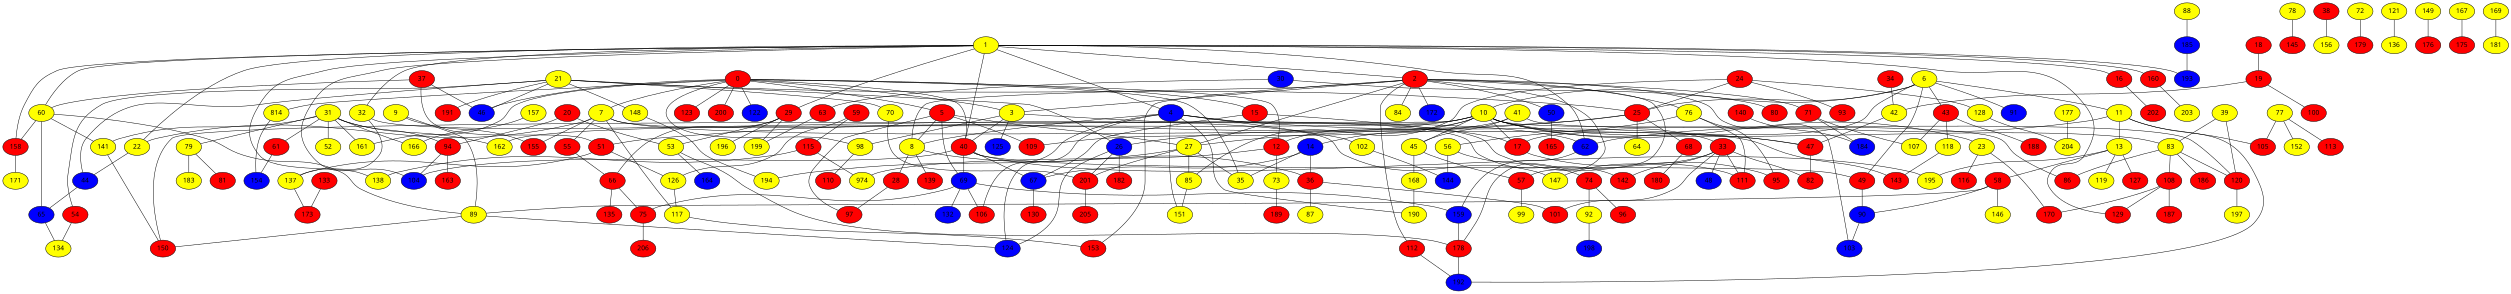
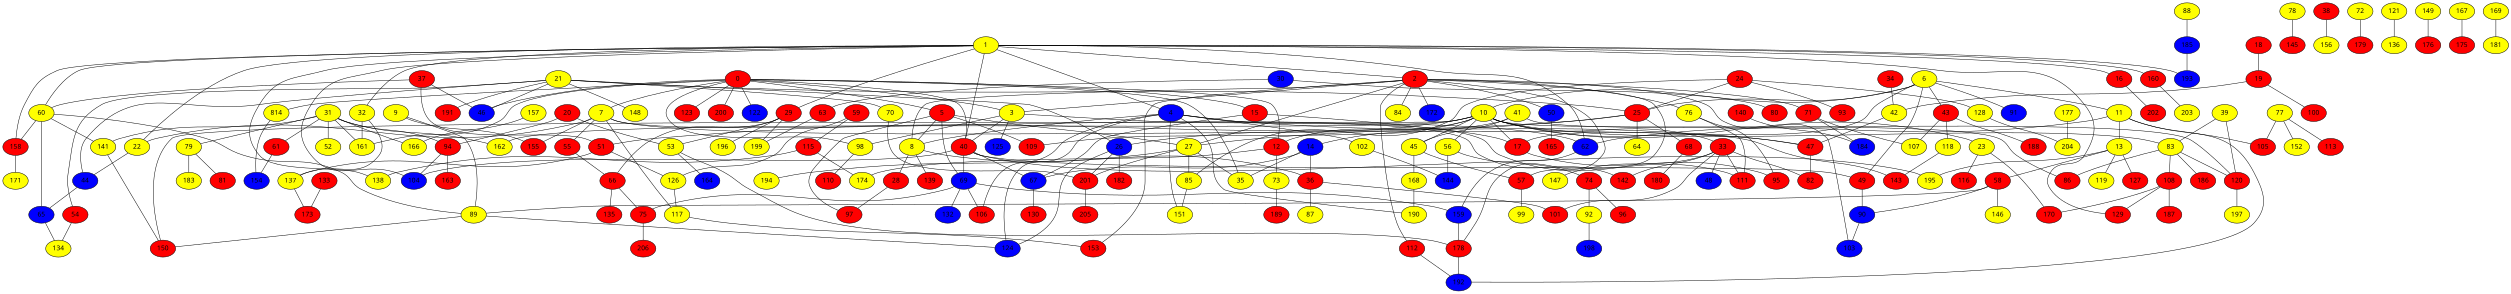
(964, 123) -> (362, 134)
(1531, 135) -> (1466, 130)
(699, 150) -> none
(862, 181) -> (862, 181)
